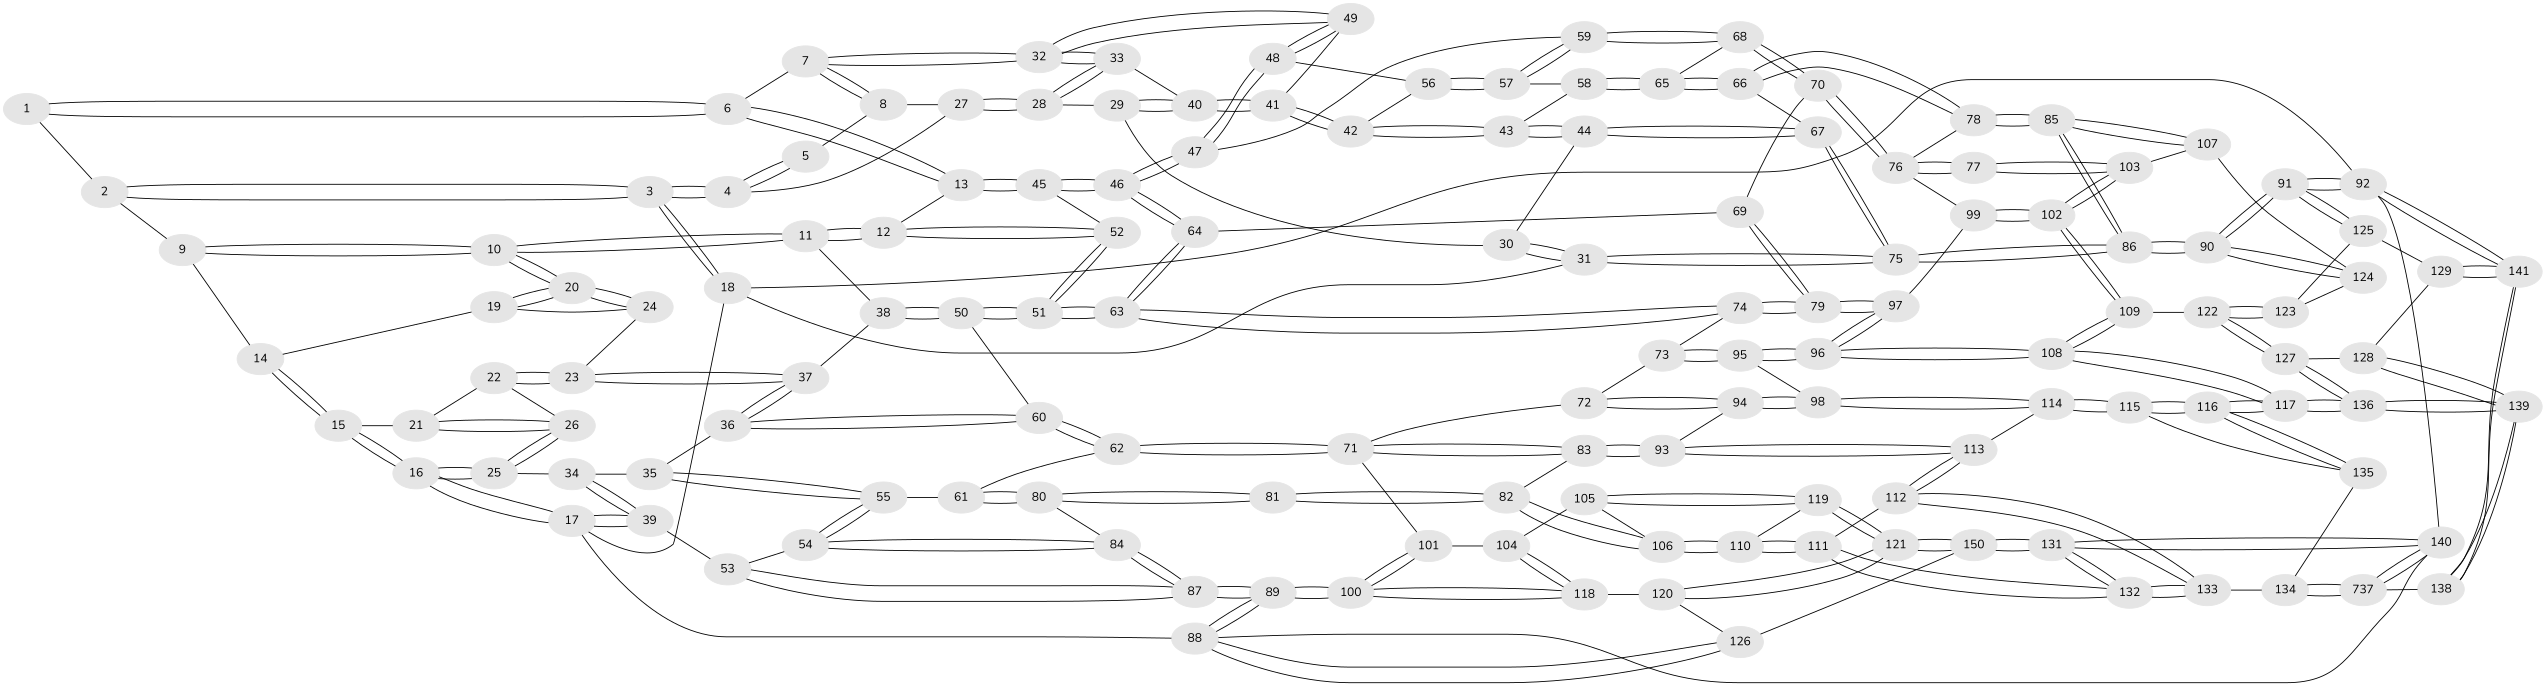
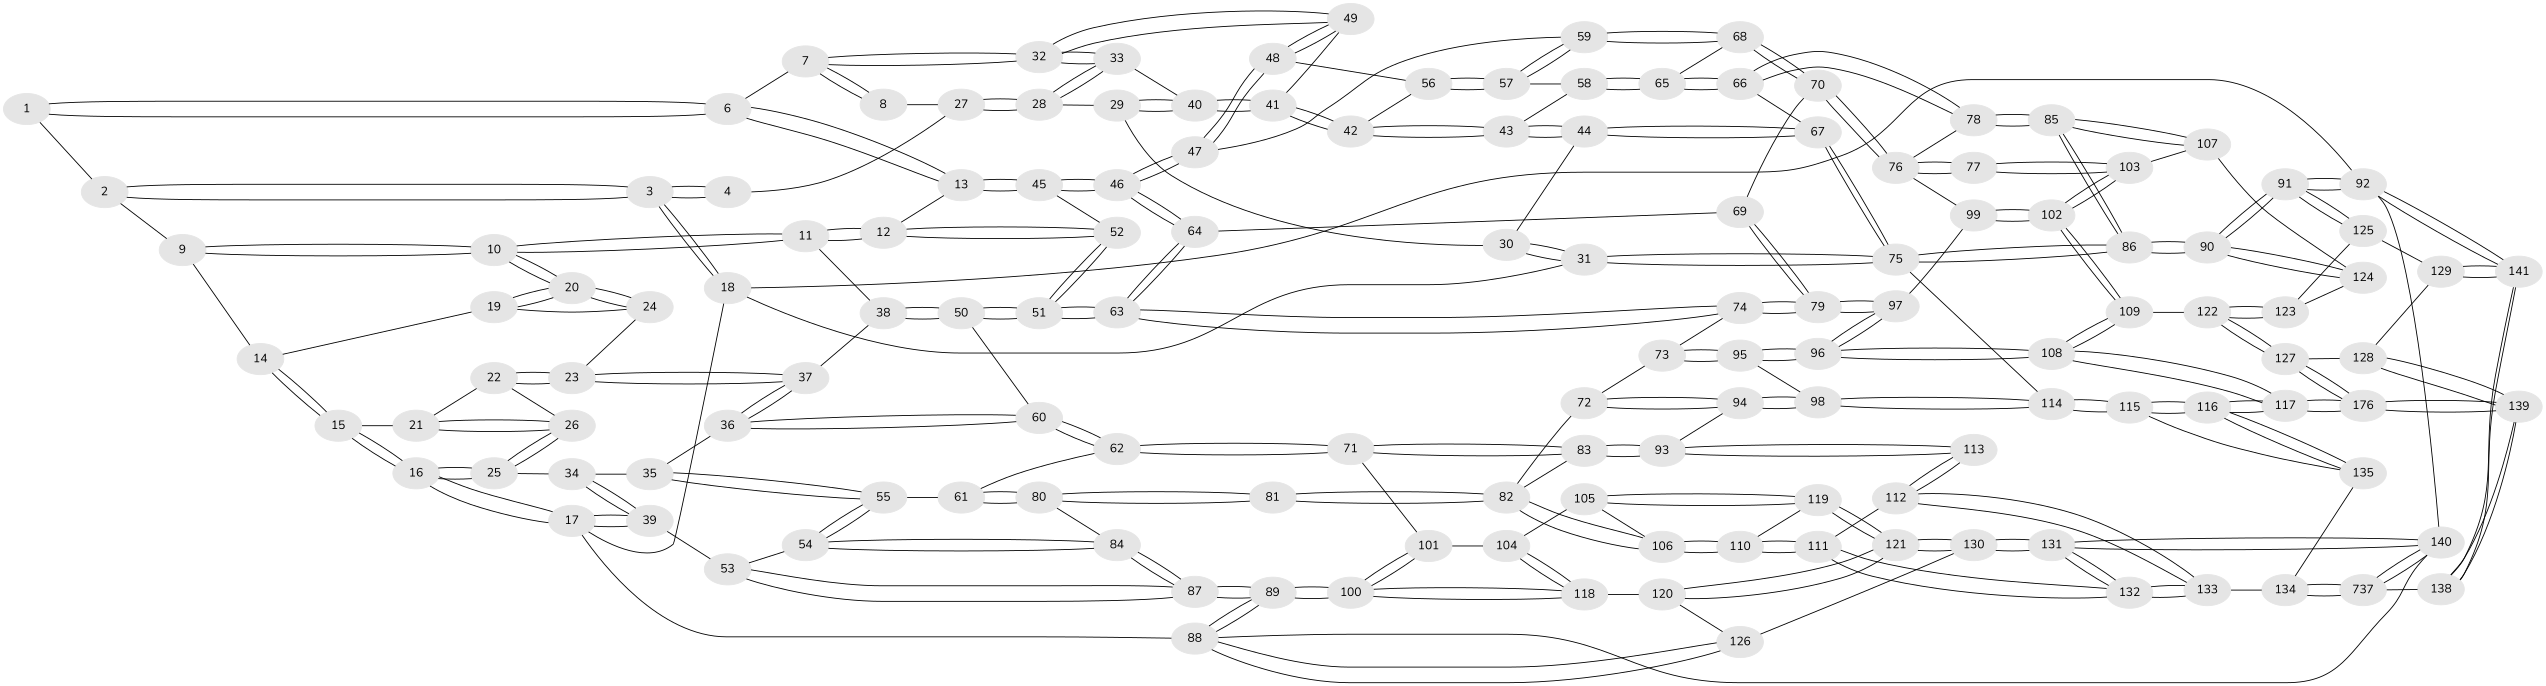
(806, 157) -> none
(2363, 406) -> (2363, 406)
(1465, 418) -> (1550, 441)
(2013, 427) -> (1974, 332)
(1974, 545) -> (1974, 545)
